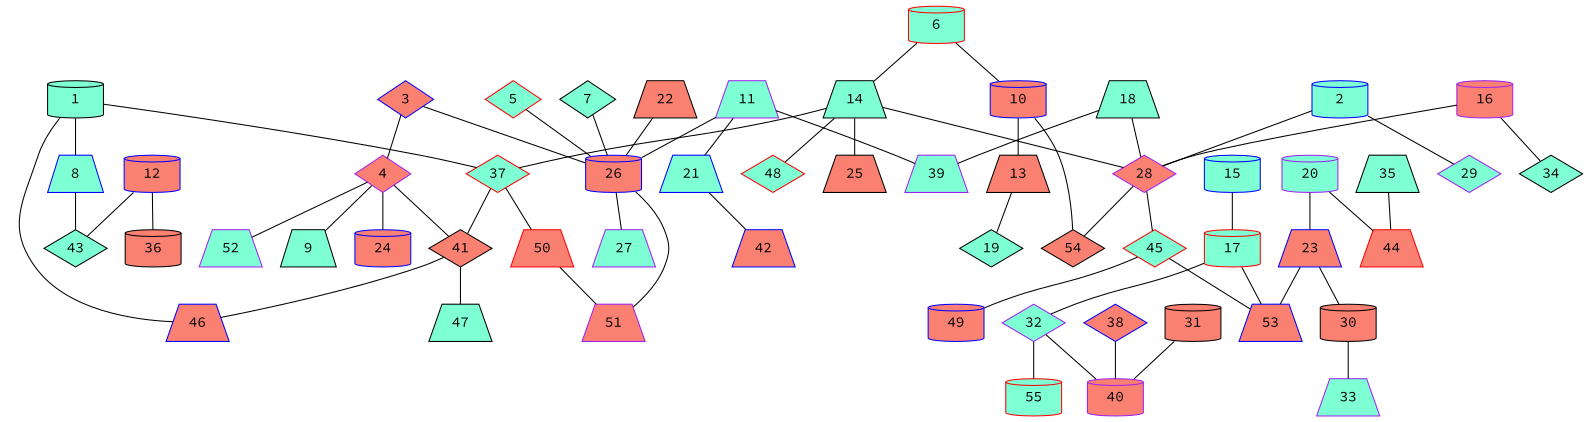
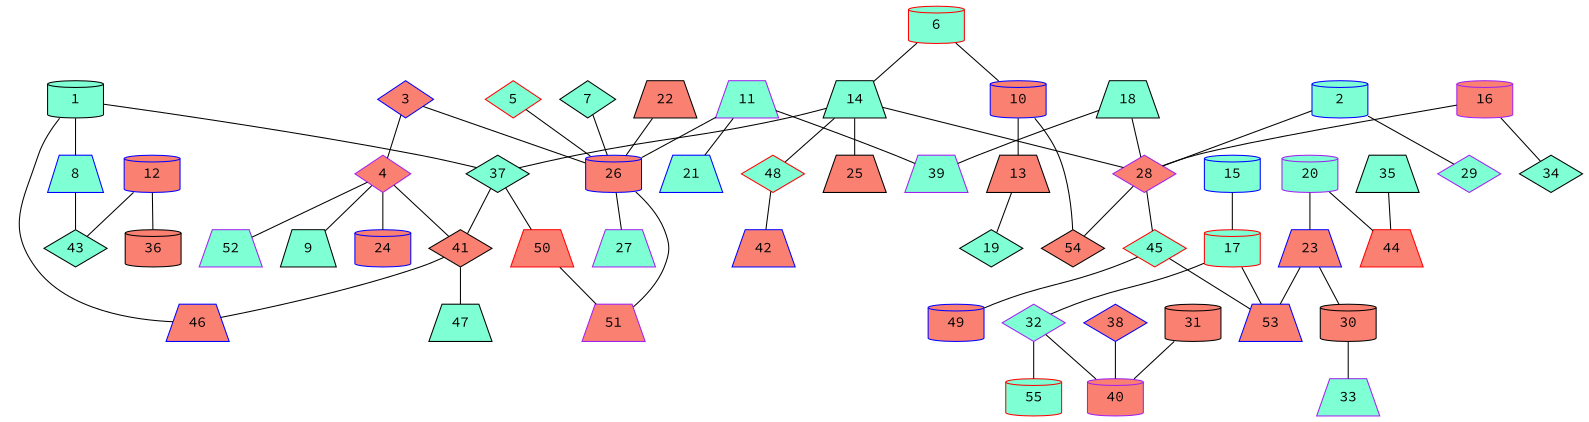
(498, 174) -> (498, 174)
(728, 211) -> (768, 210)
